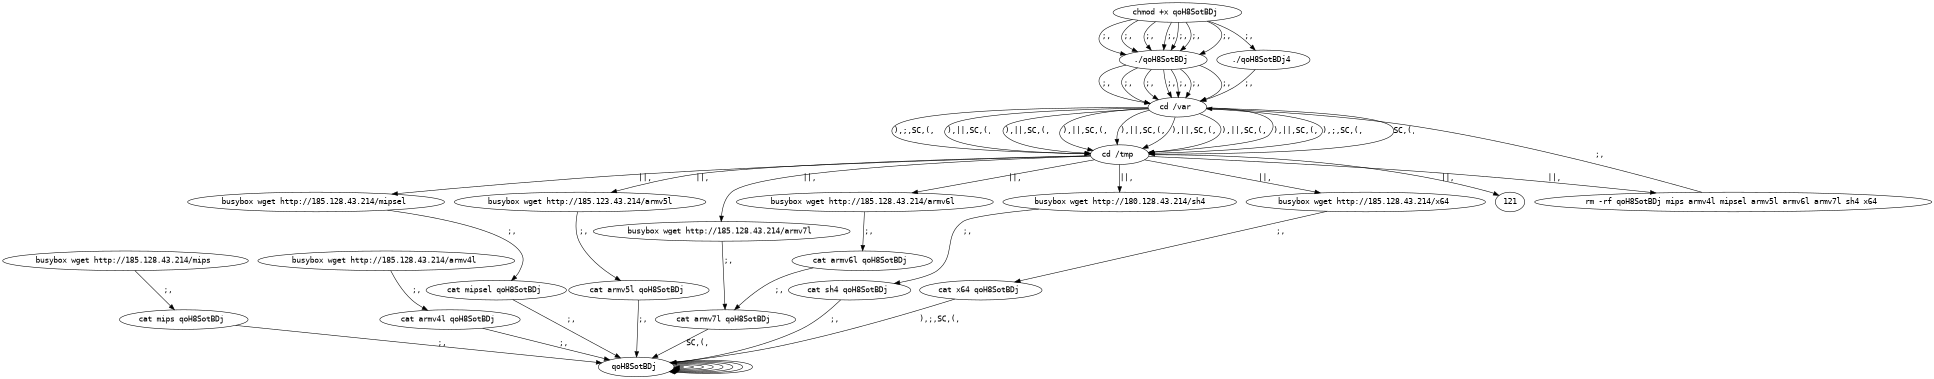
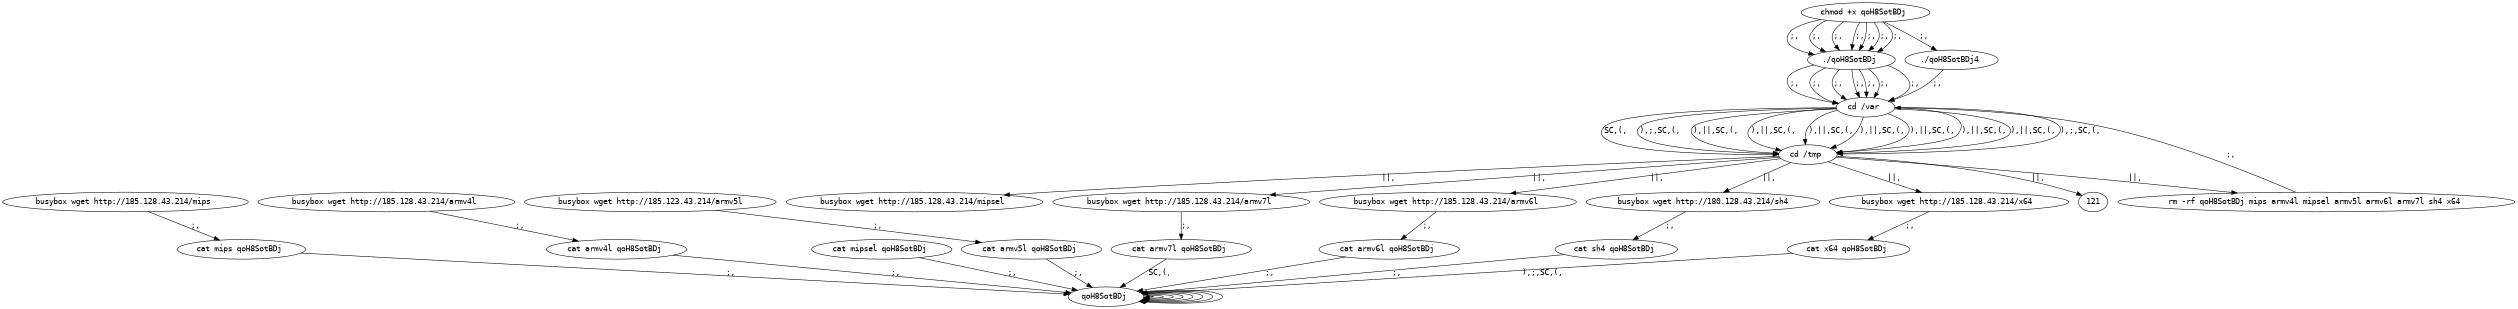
(852, 163) -> none
(470, 226) -> none
(773, 281) -> (1244, 274)
